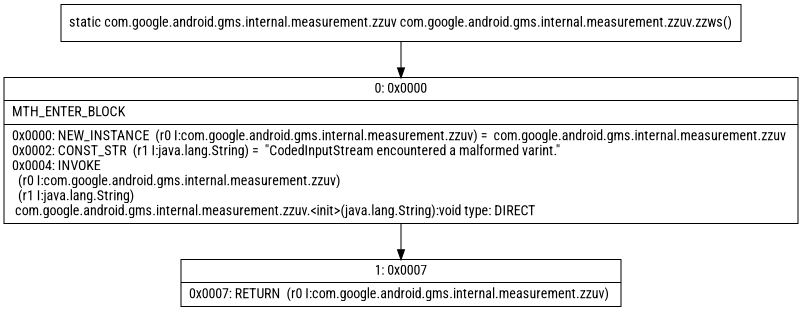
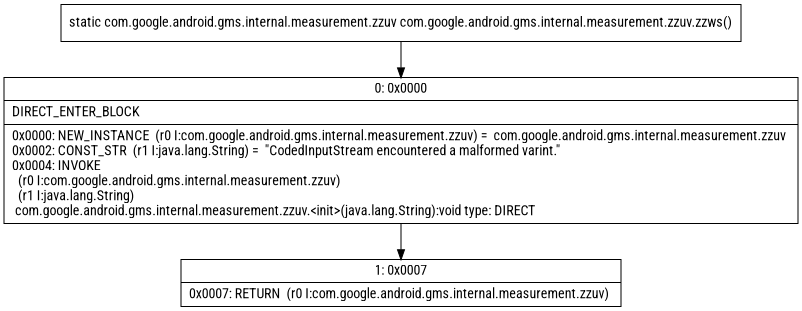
(69, 112) -> (76, 112)
